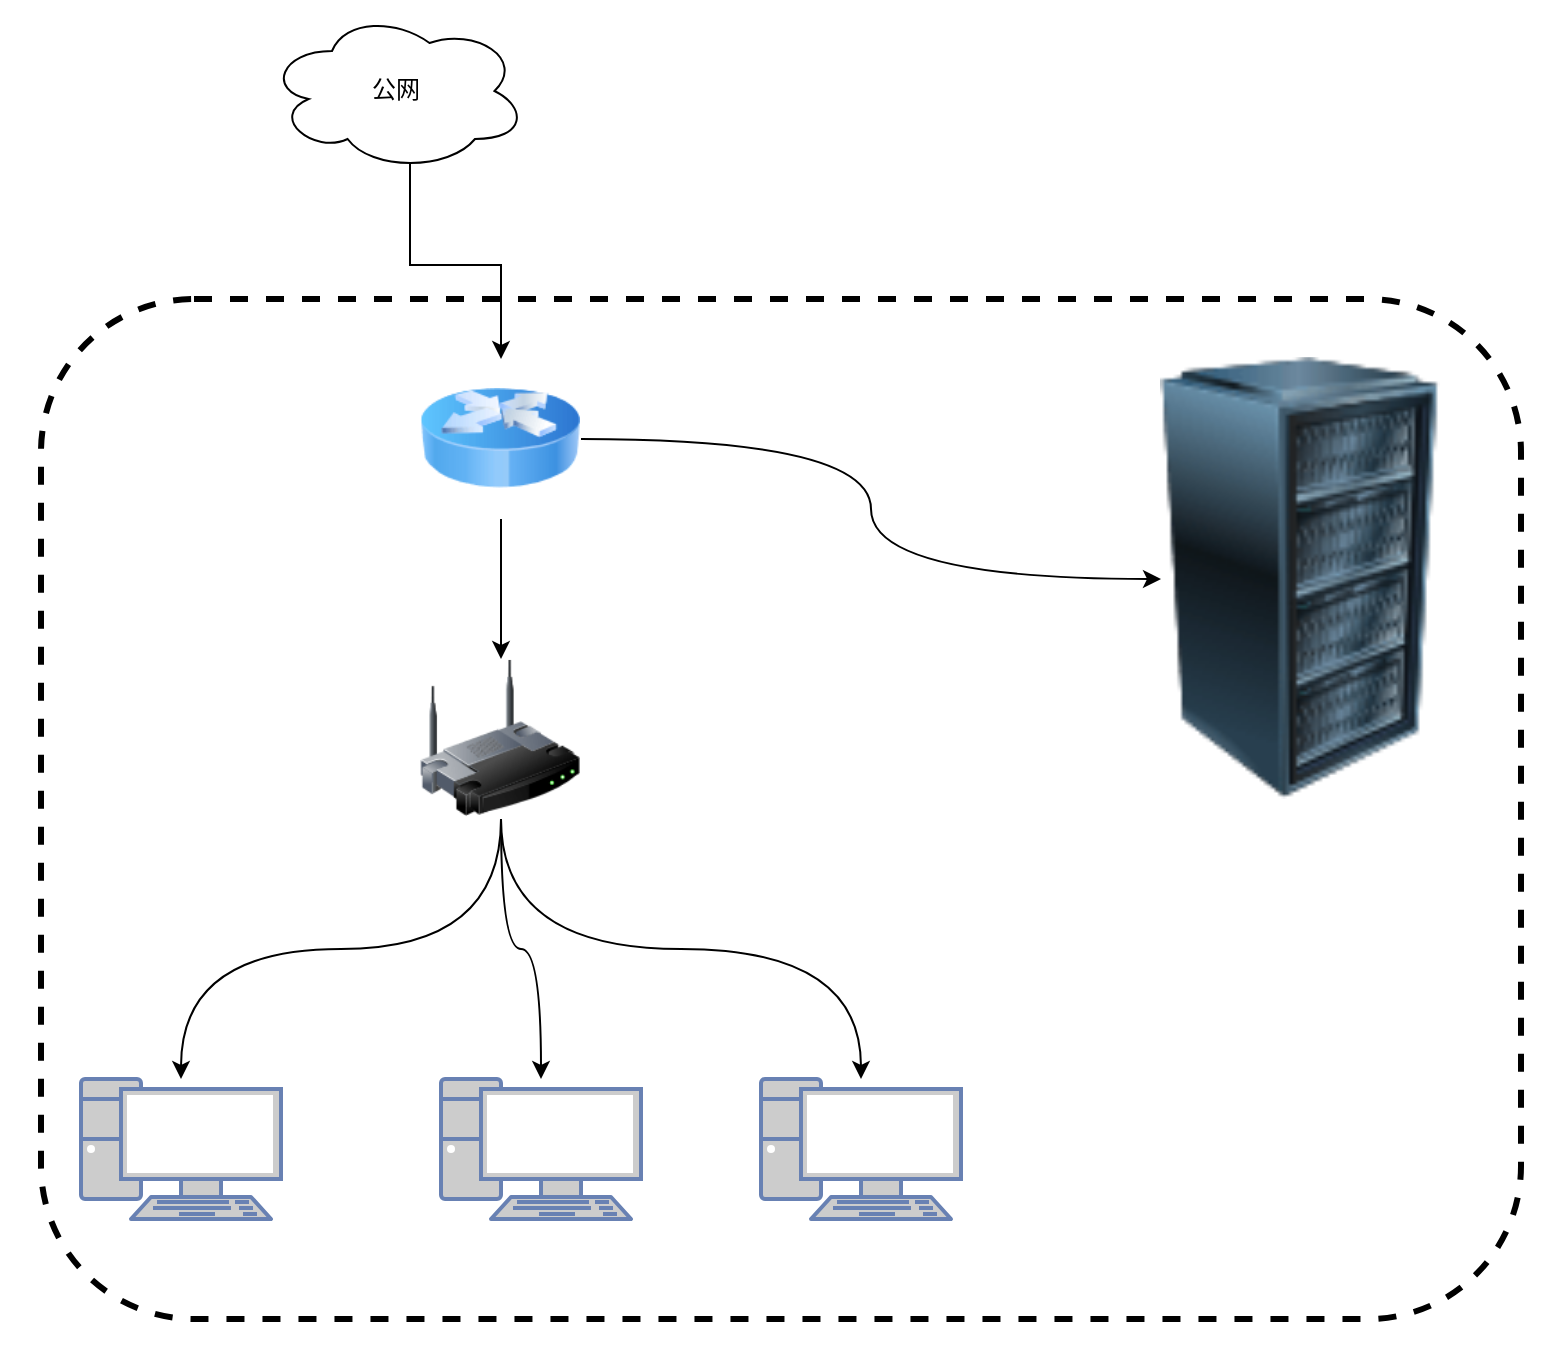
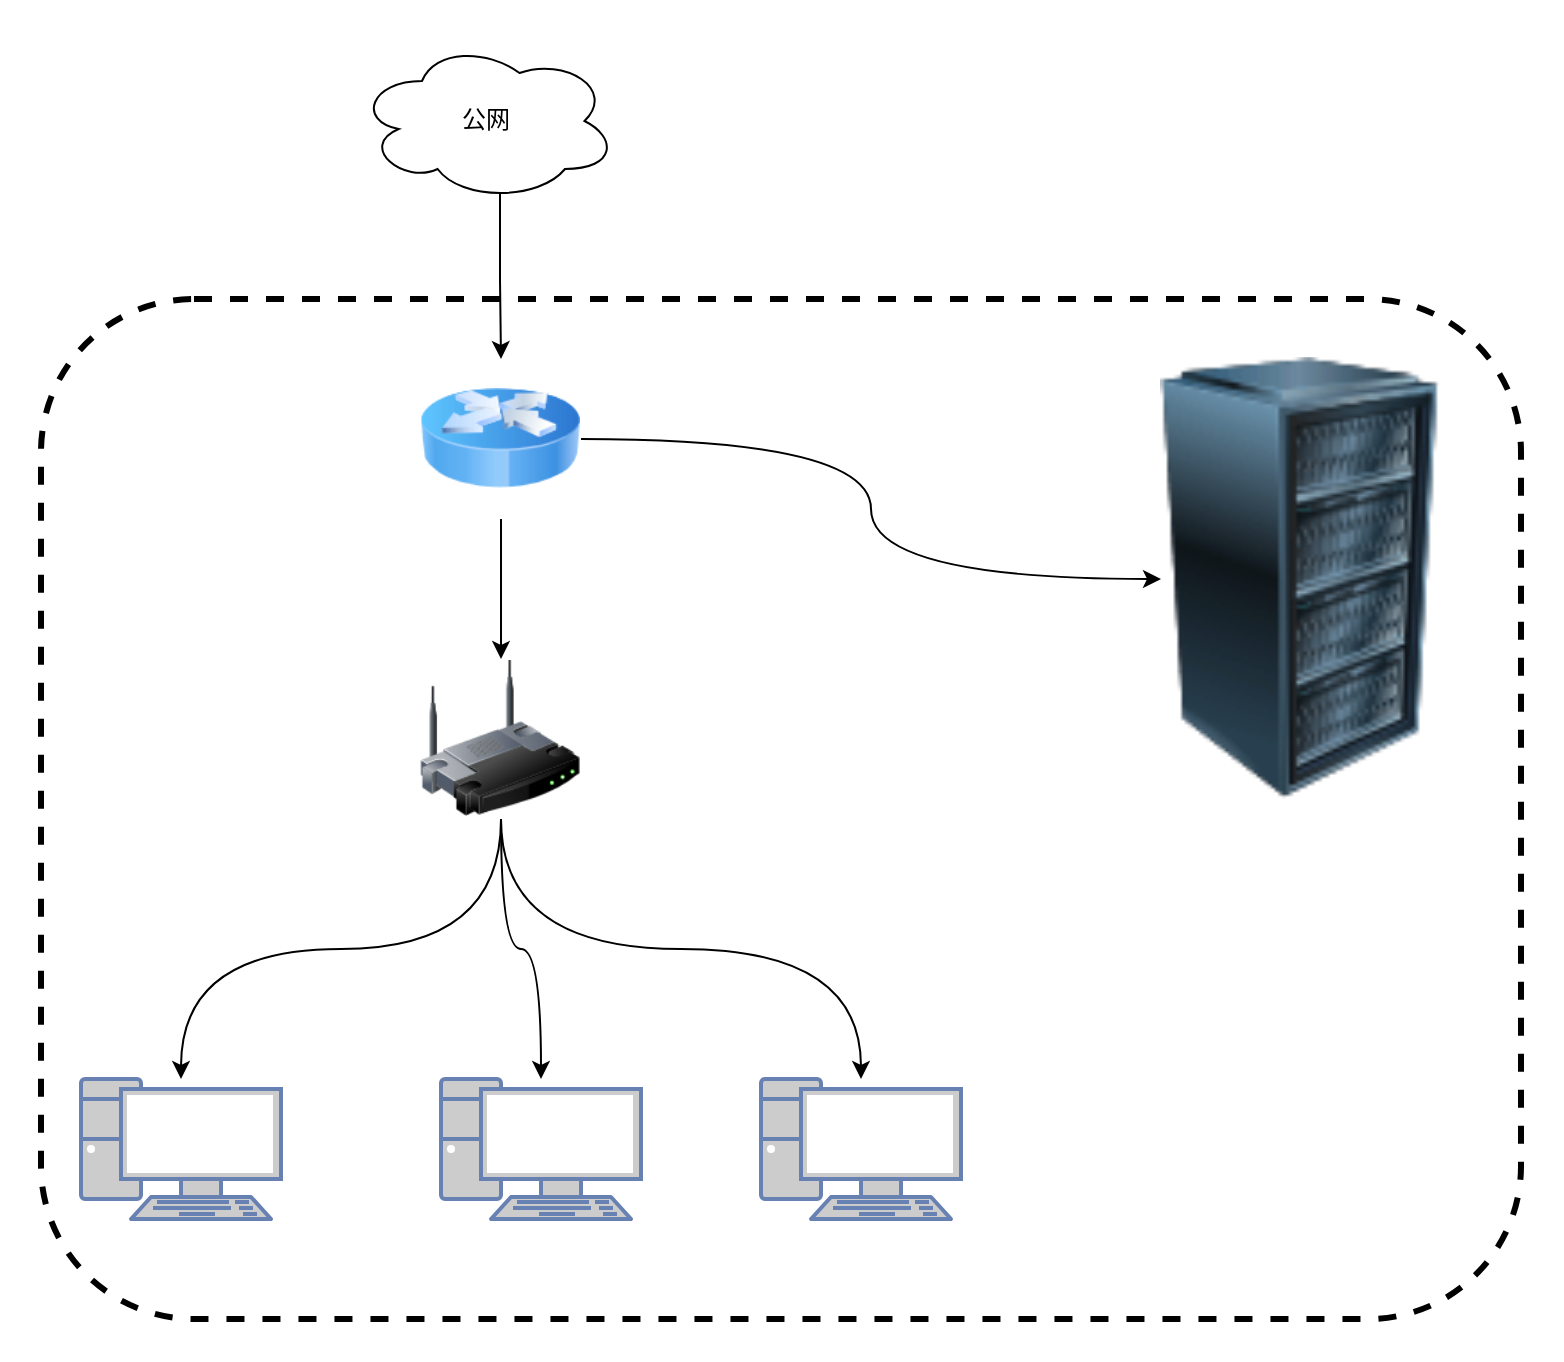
(397, 91) -> (487, 121)
